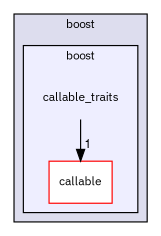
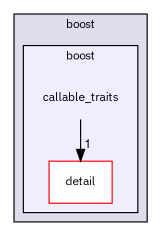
(81, 182) -> (81, 182)
